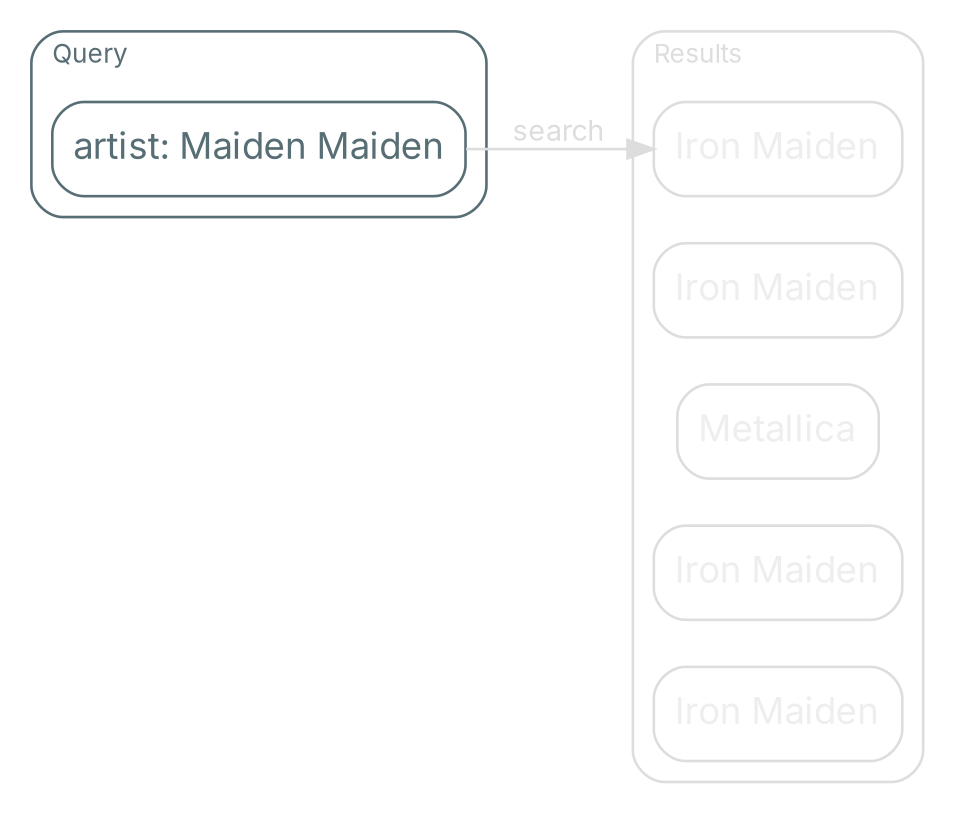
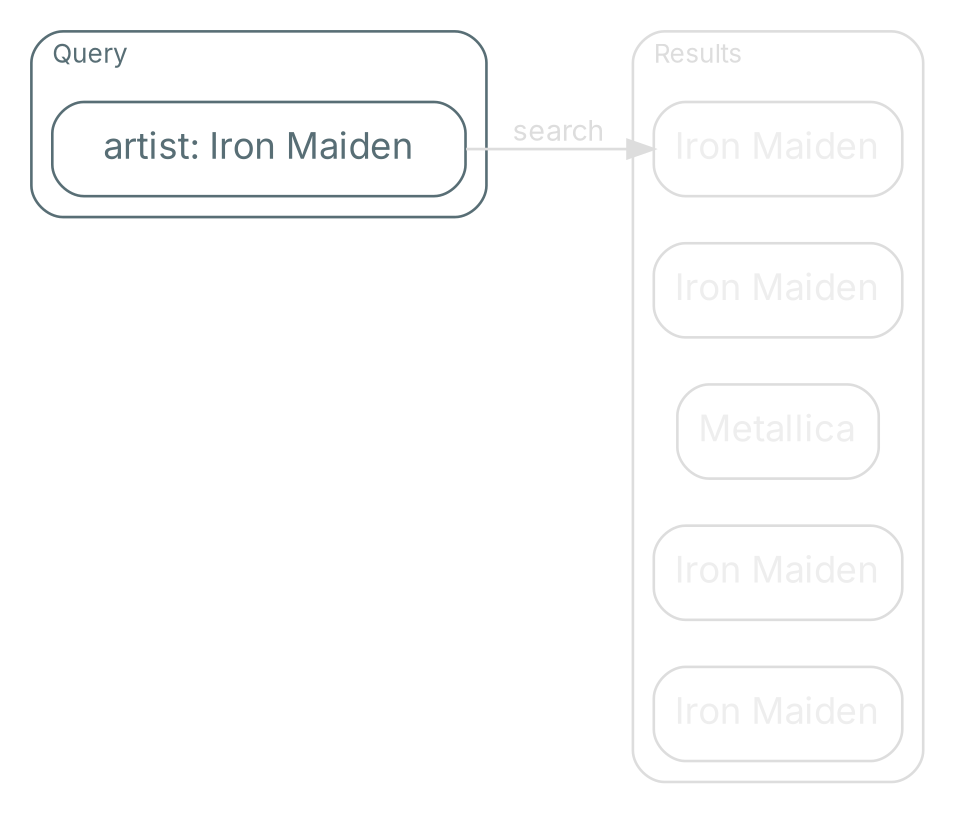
(259, 149) -> (259, 149)
